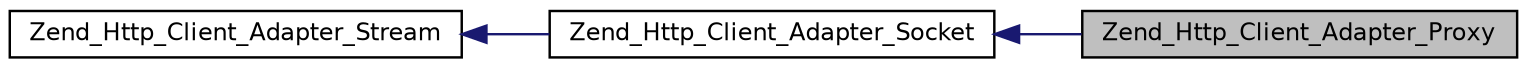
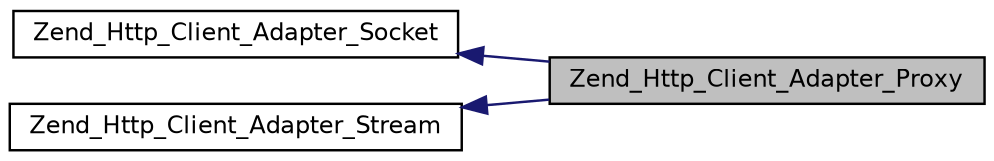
(518, 34) -> (518, 102)
